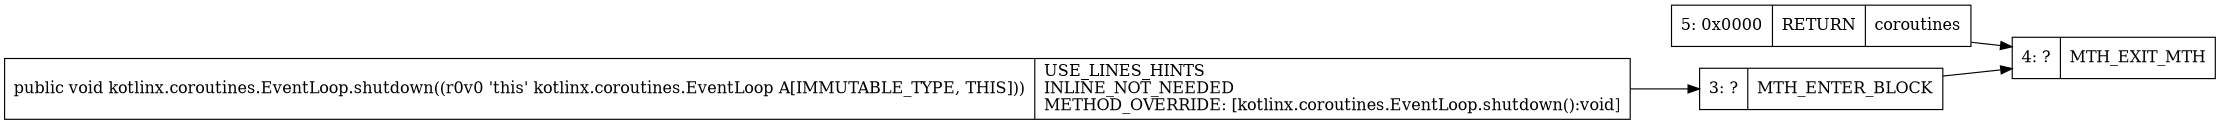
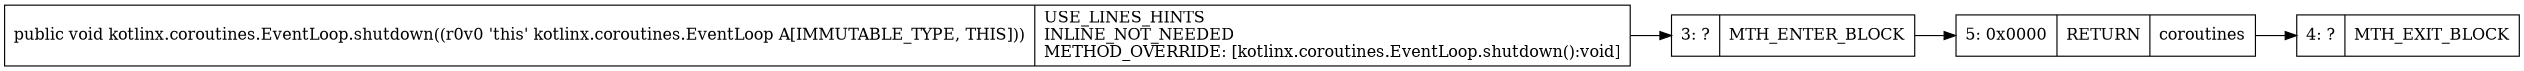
(2138, 57) -> (2432, 35)
(1972, 73) -> (1930, 36)
